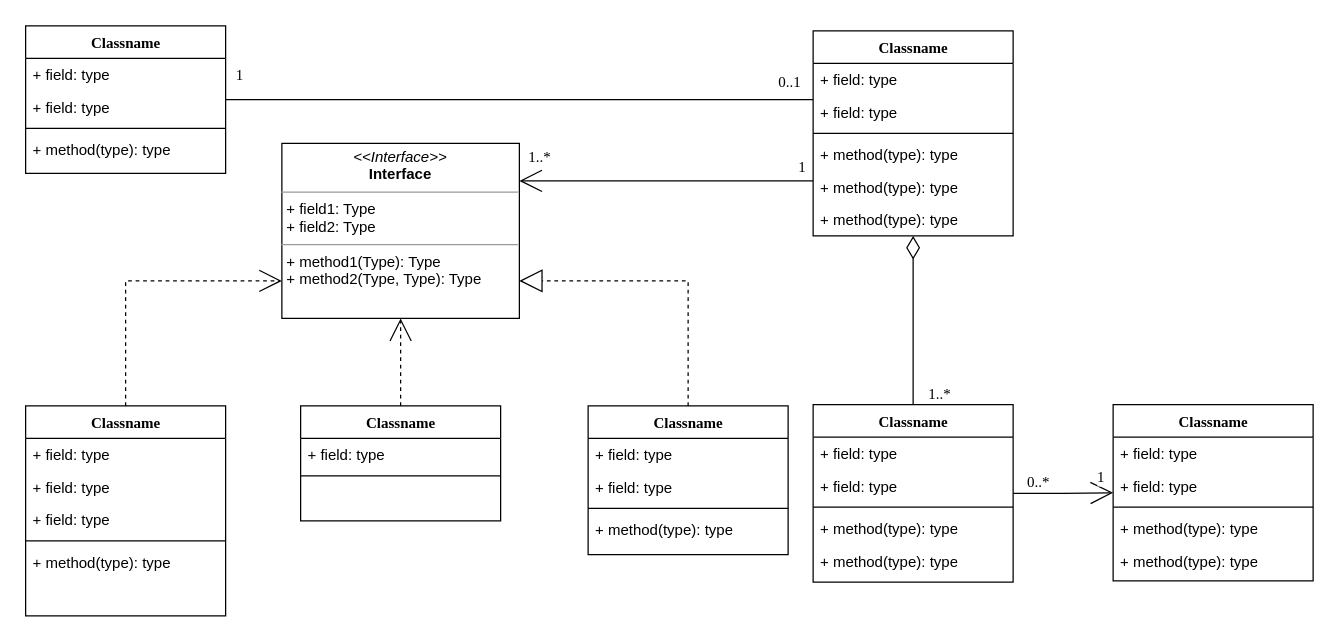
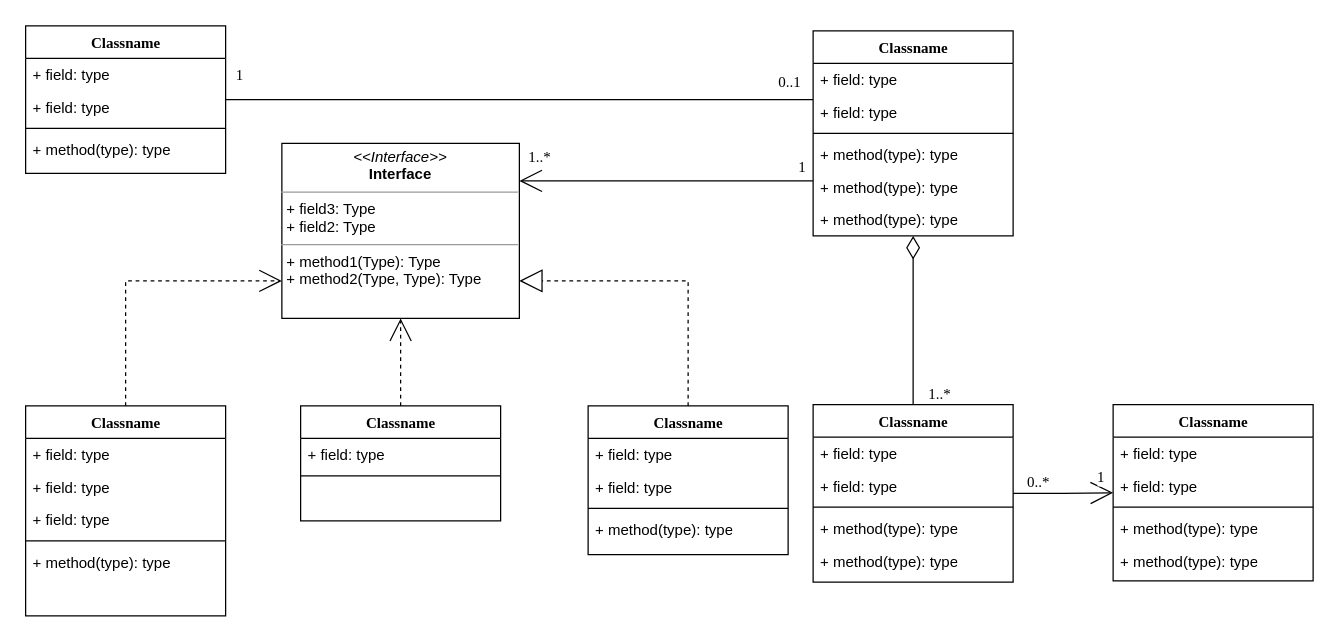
(386, 197) -> (386, 197)
